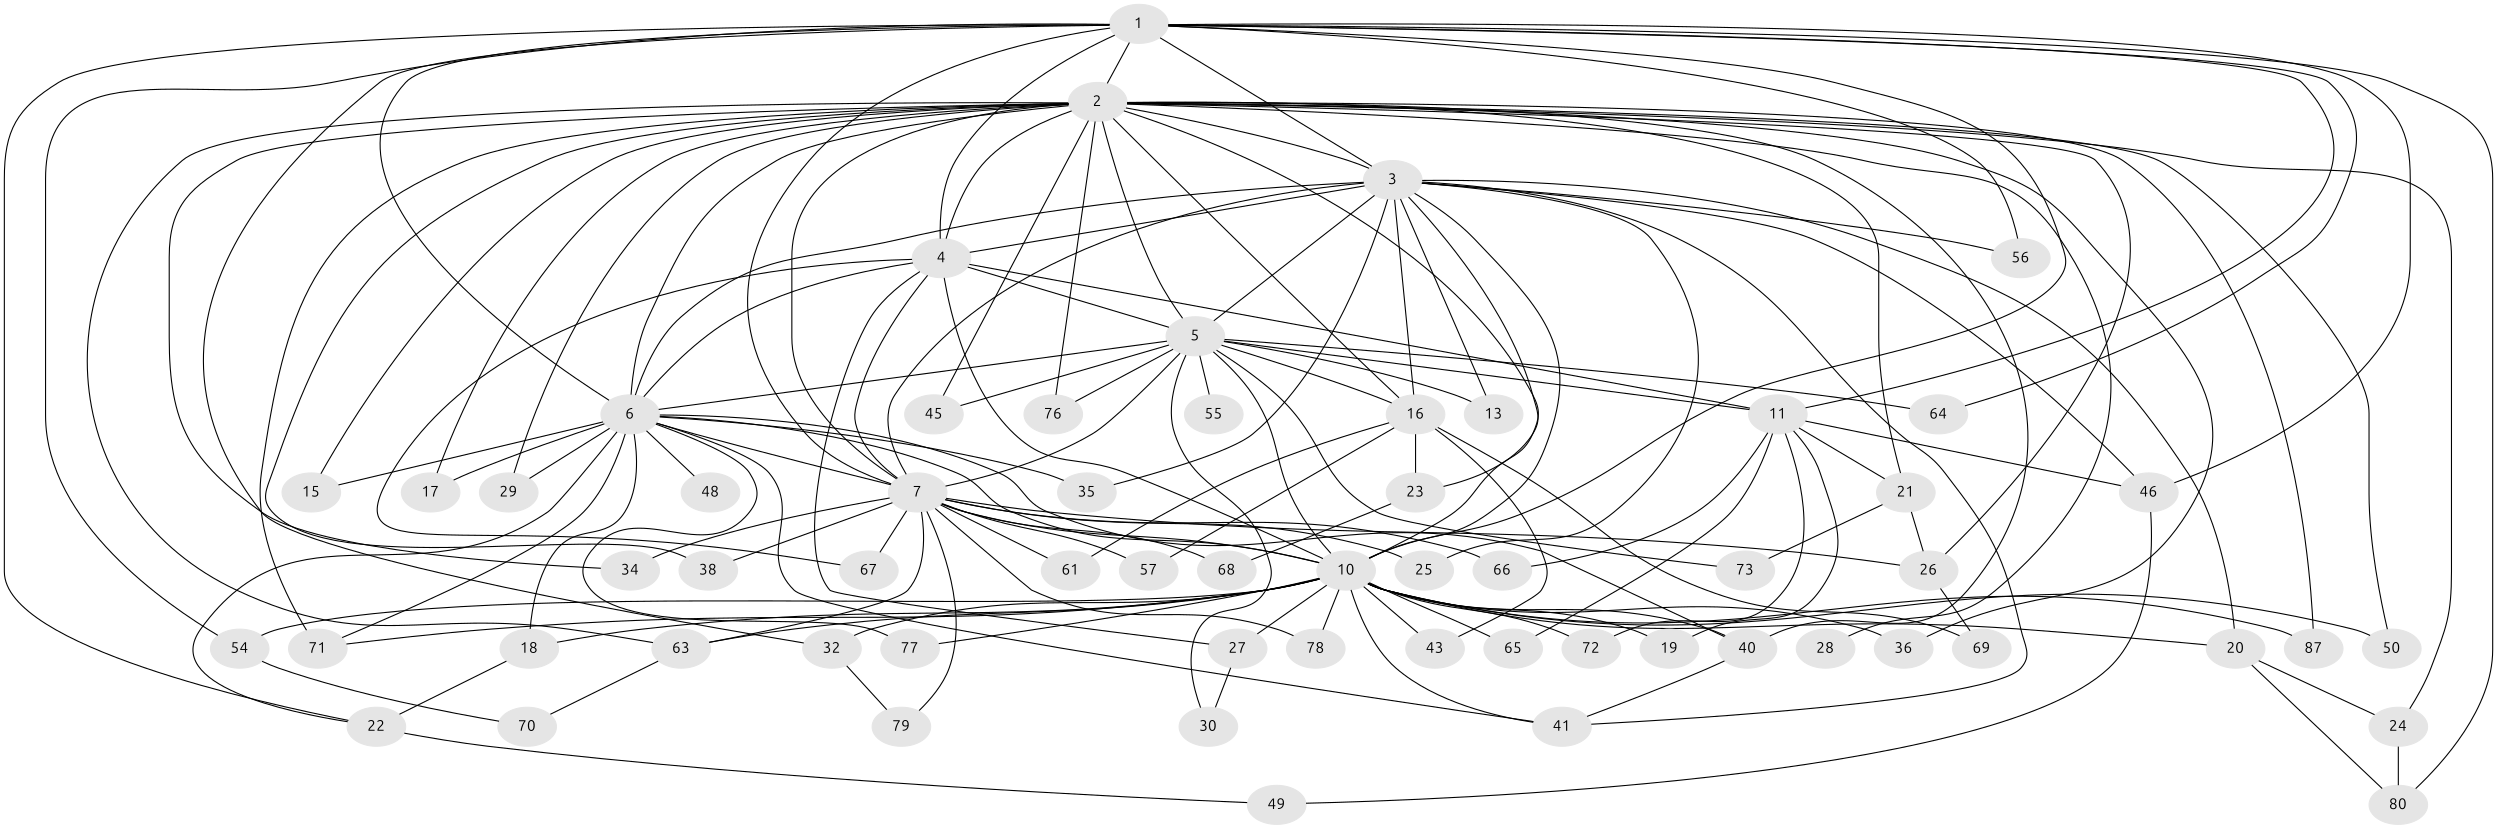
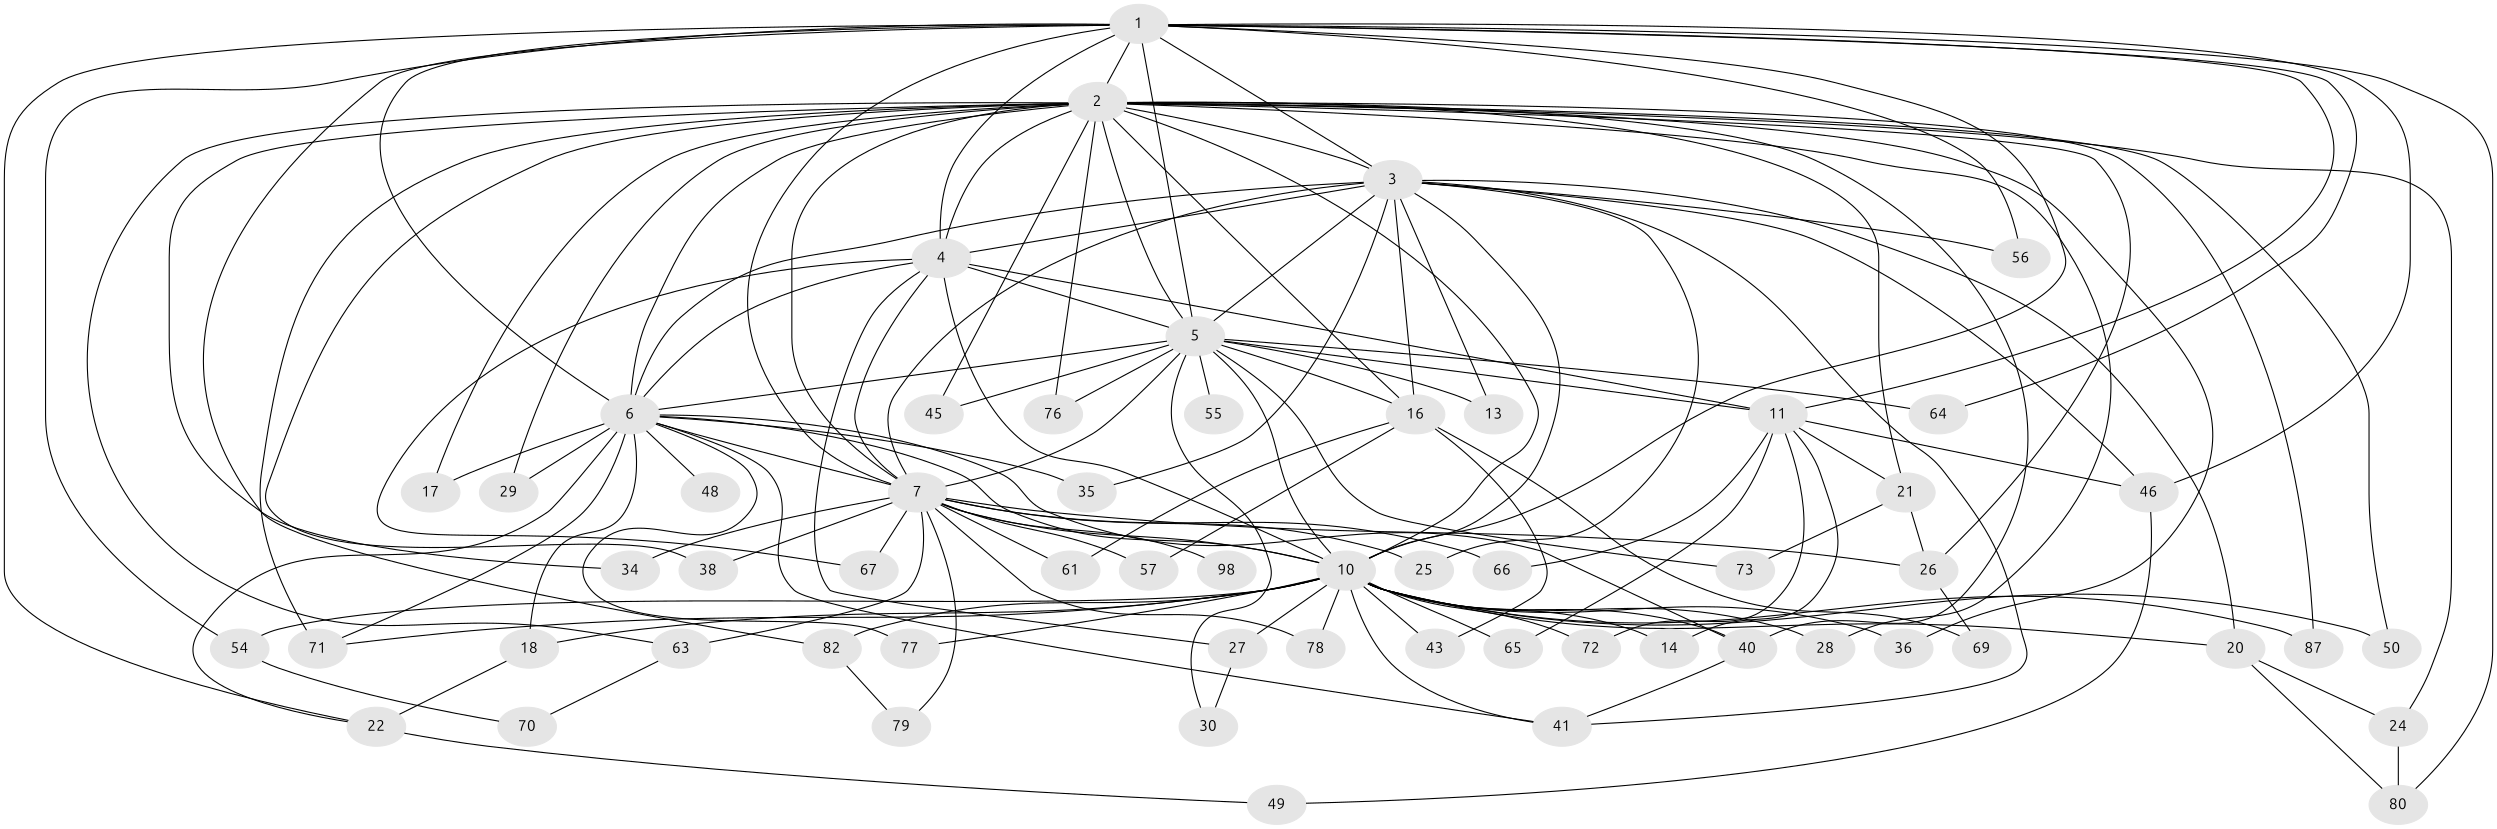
none -> (1168, 187)
(311, 492) -> none
(1416, 492) -> none
(1227, 571) -> (1227, 571)
(1014, 613) -> (1586, 610)
(832, 649) -> (832, 649)
(1669, 649) -> (1669, 649)
